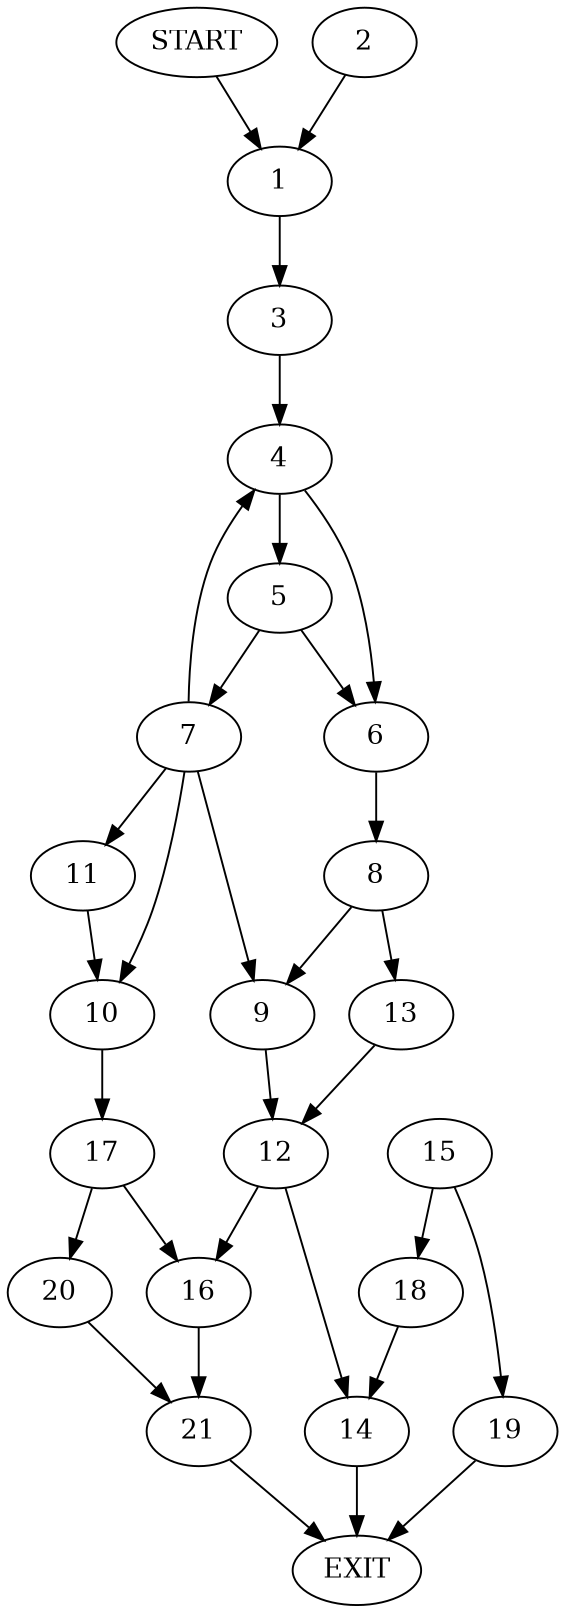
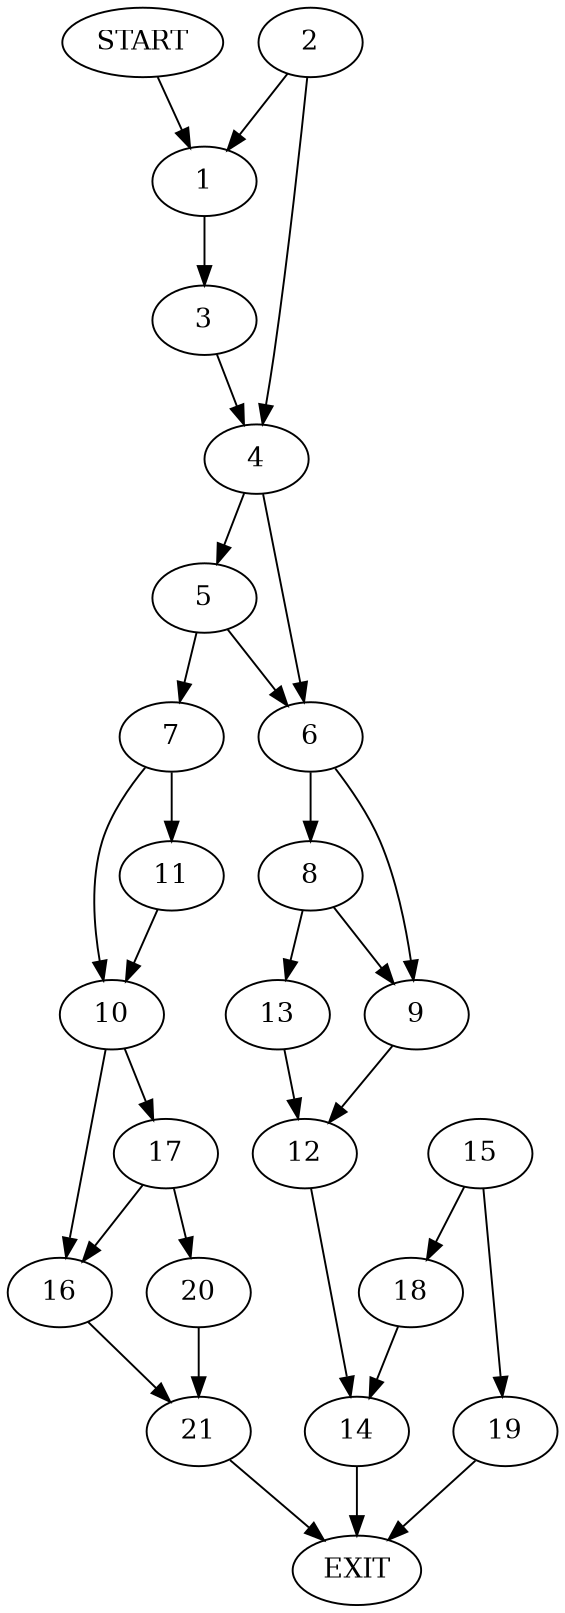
(200, 599) -> (289, 242)
(223, 866) -> (387, 859)
(242, 1215) -> (88, 1144)
